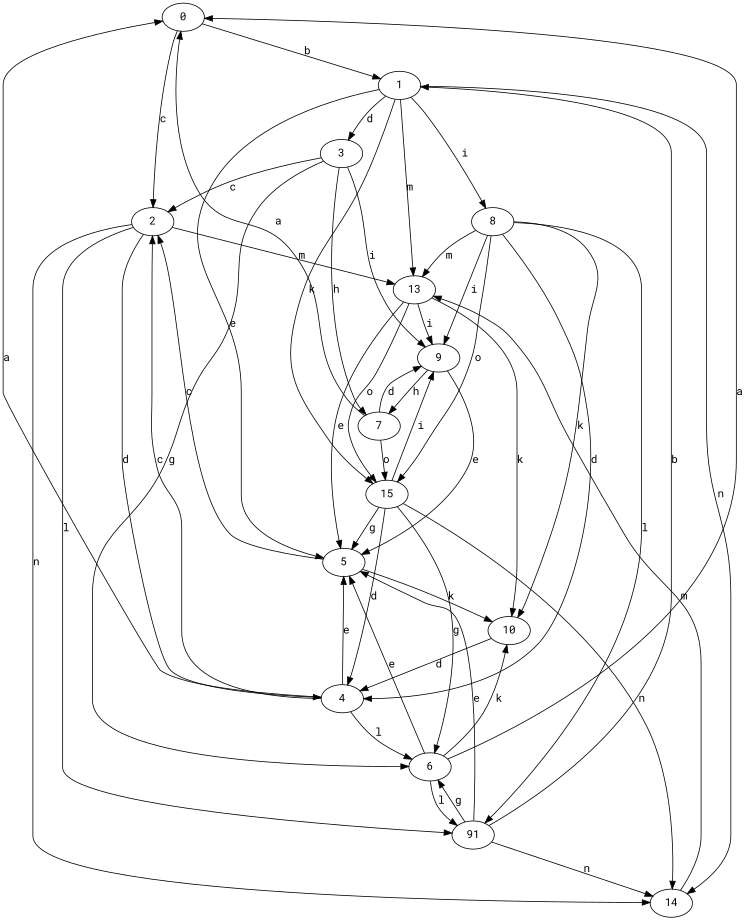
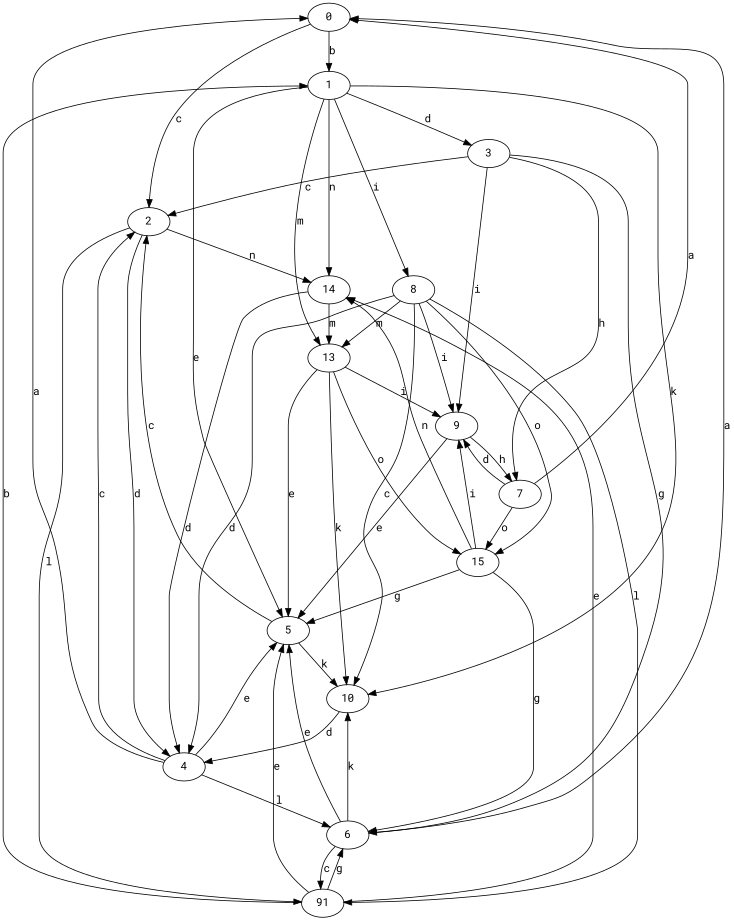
(280, 255) -> none
(303, 291) -> (662, 322)
(581, 426) -> (387, 494)
(371, 594) -> (192, 494)
(441, 801) -> (327, 869)
(587, 869) -> (597, 597)
